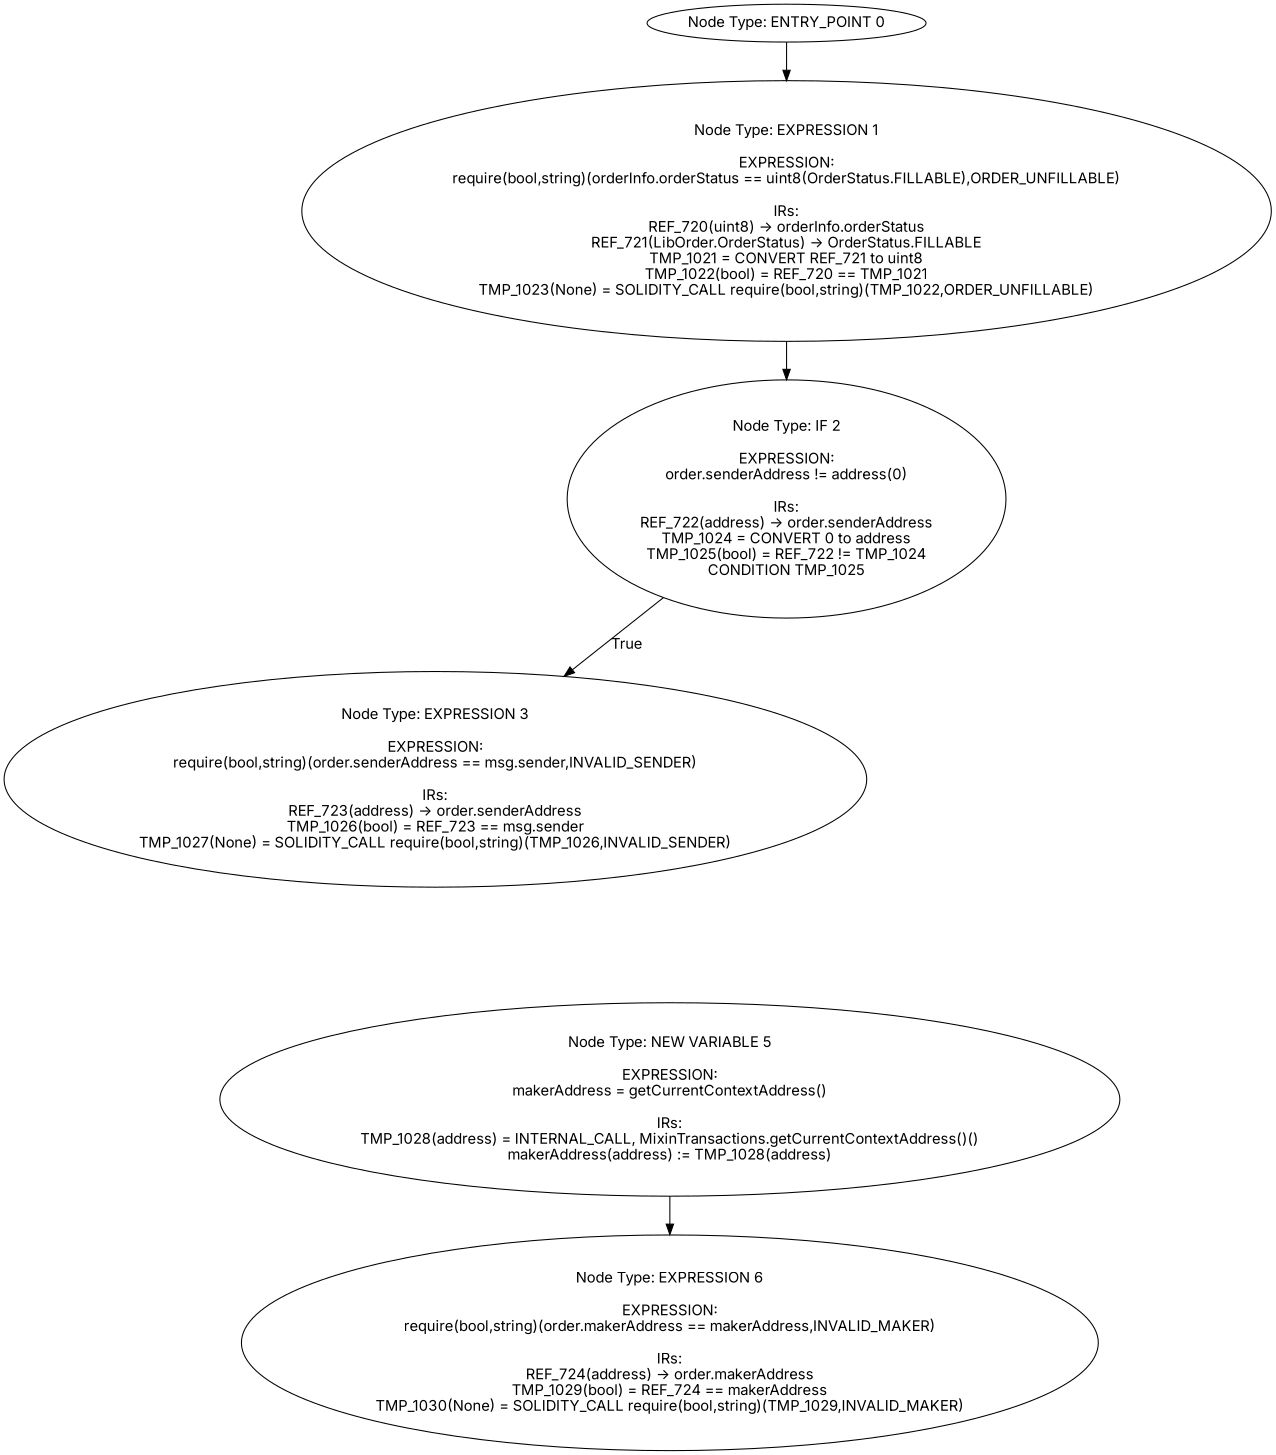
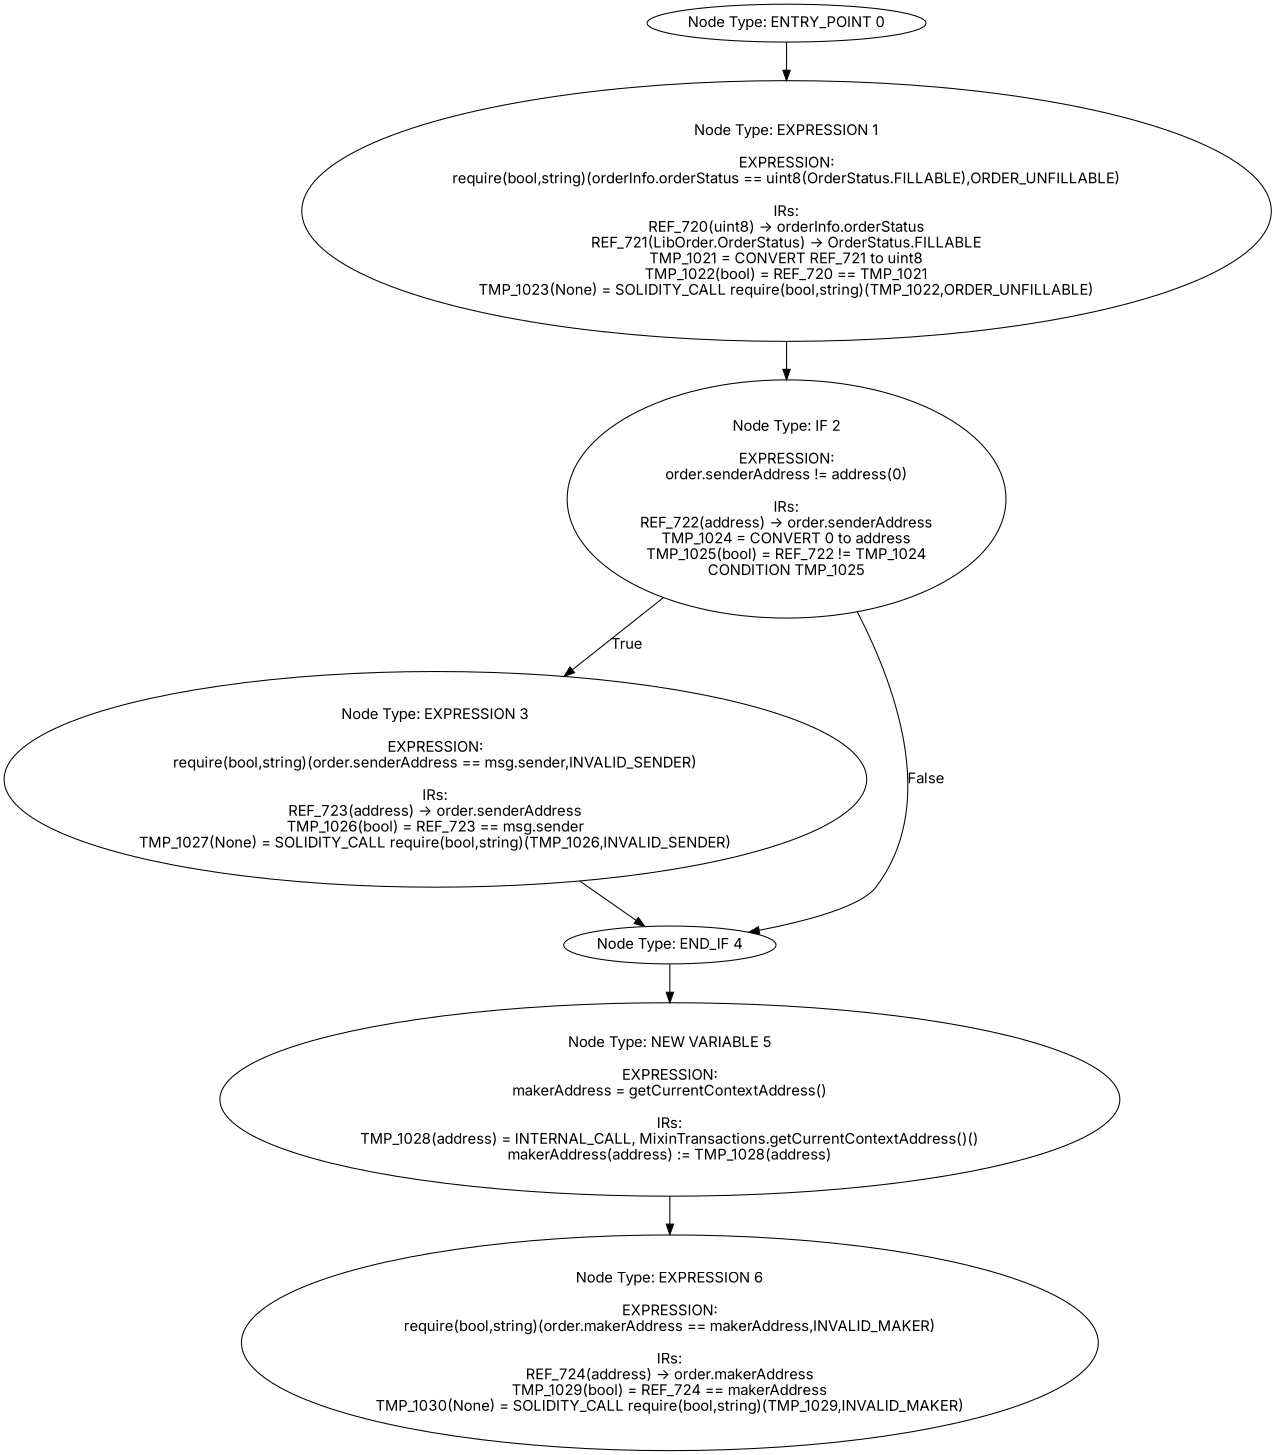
none -> (670, 945)
